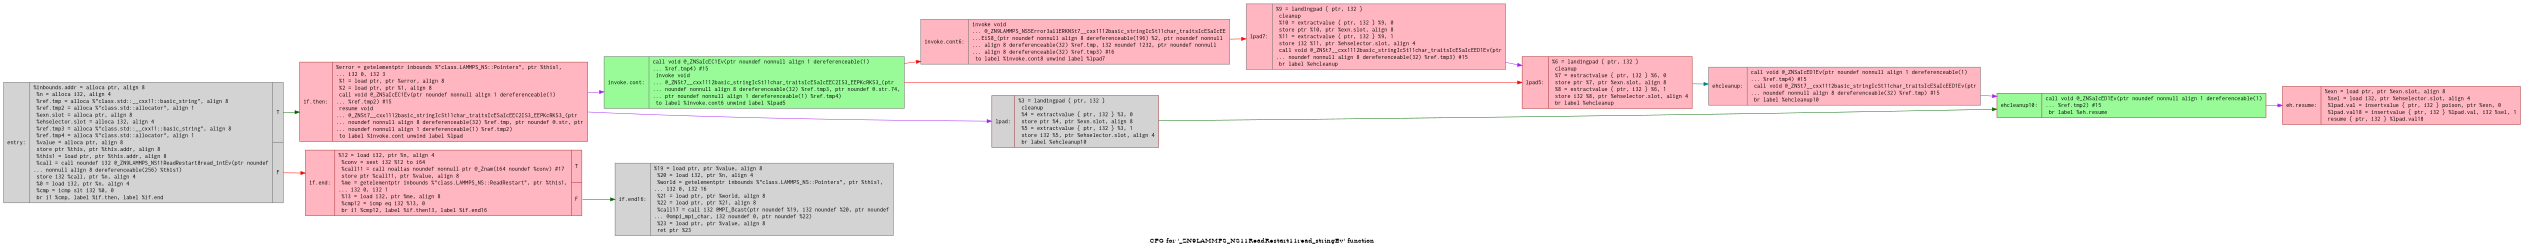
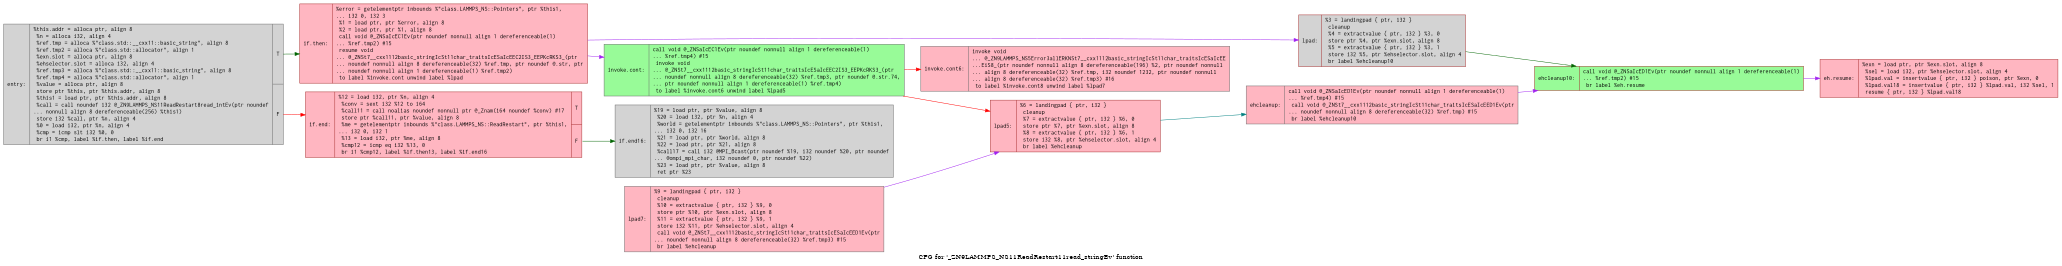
(1236, 39) -> none
(89, 87) -> (83, 29)
